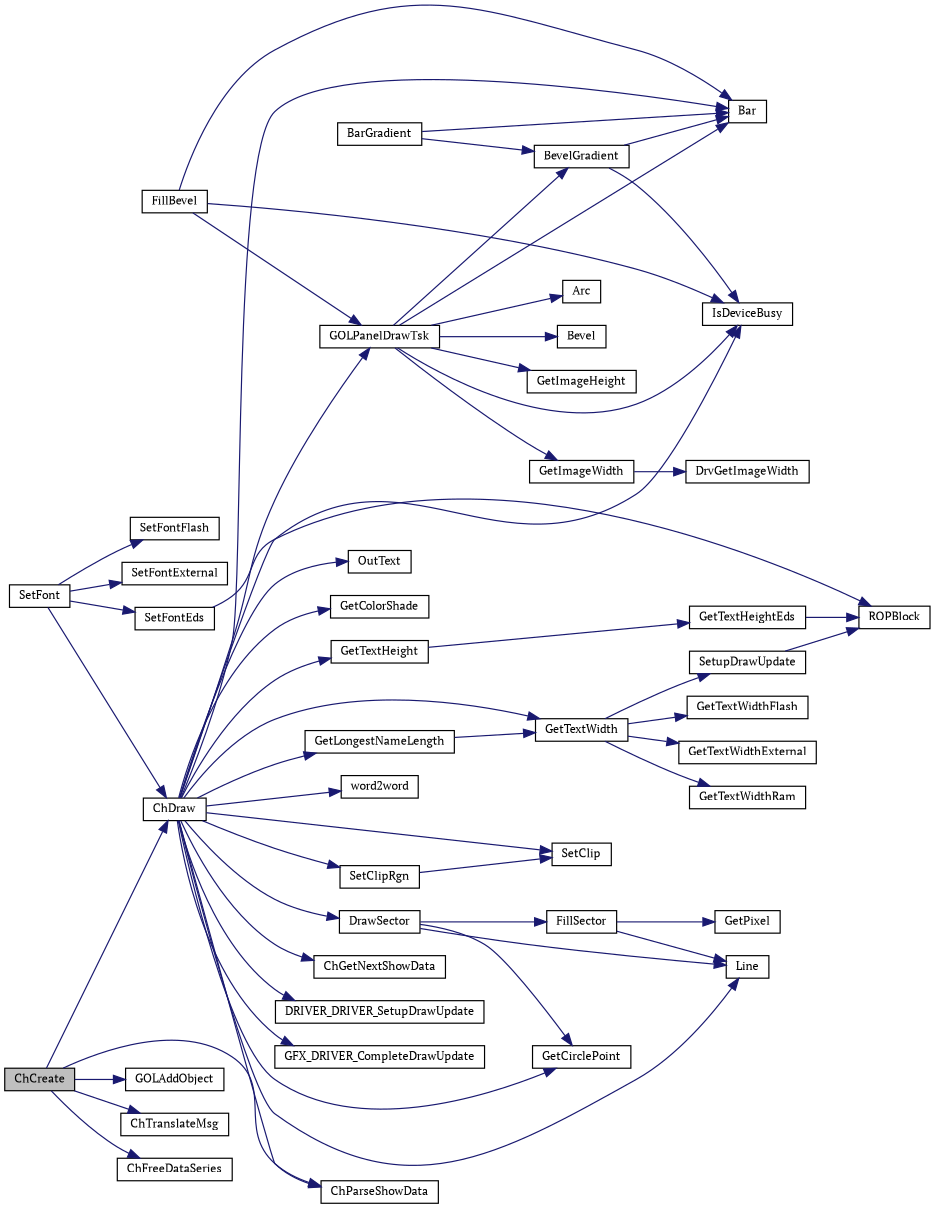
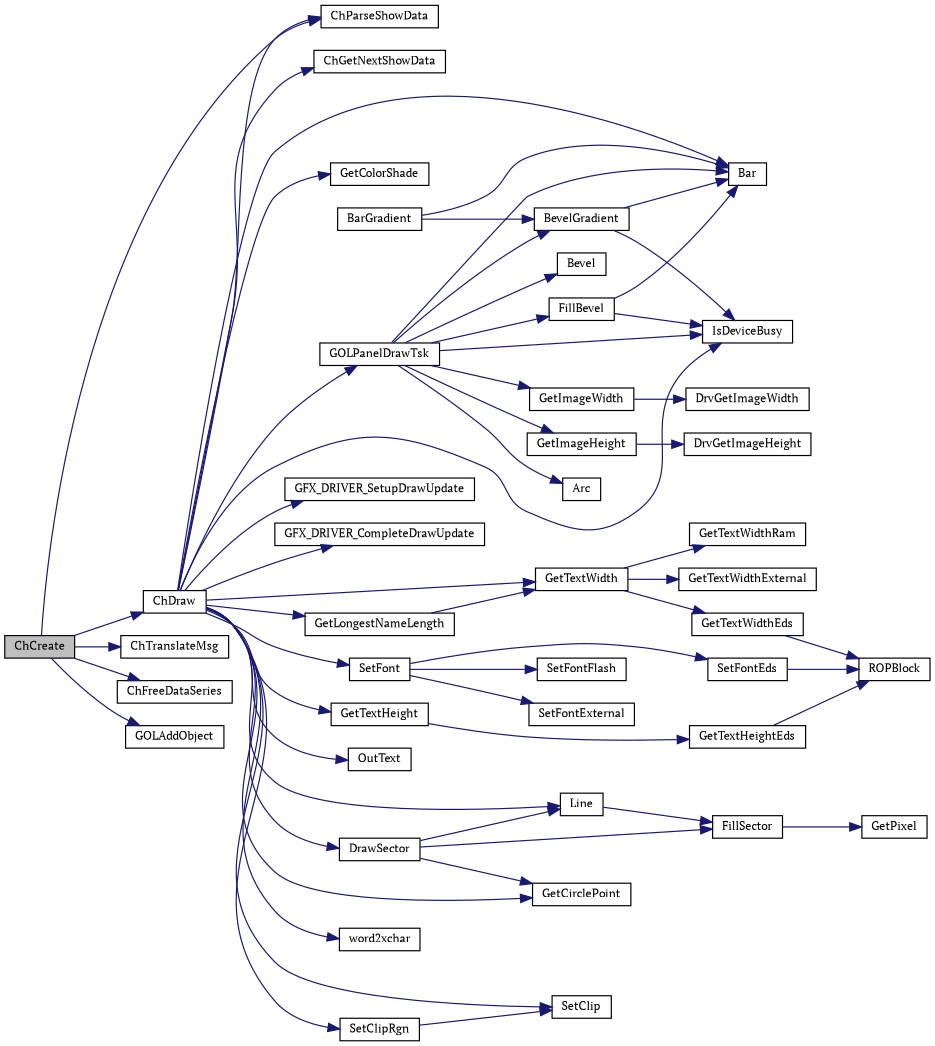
(272, 266) -> (484, 331)
none -> (748, 444)
(748, 662) -> (748, 624)
(104, 698) -> (269, 645)
(748, 708) -> none
(380, 787) -> (380, 939)
(666, 945) -> (652, 814)
(380, 1012) -> (380, 489)
